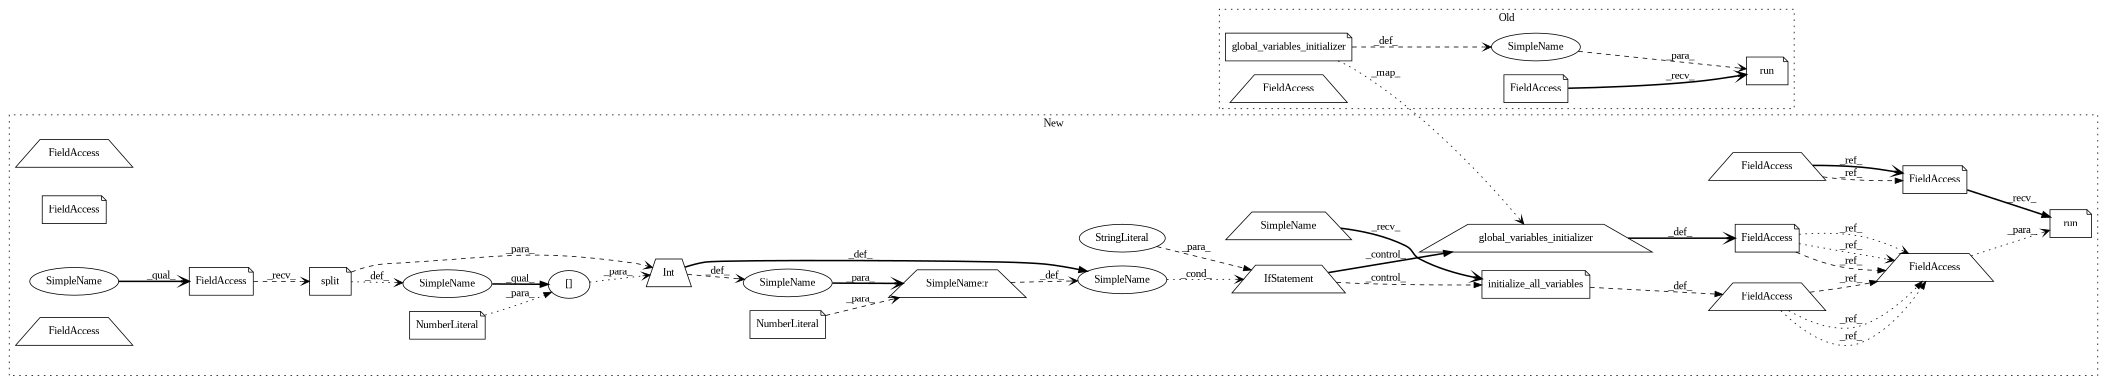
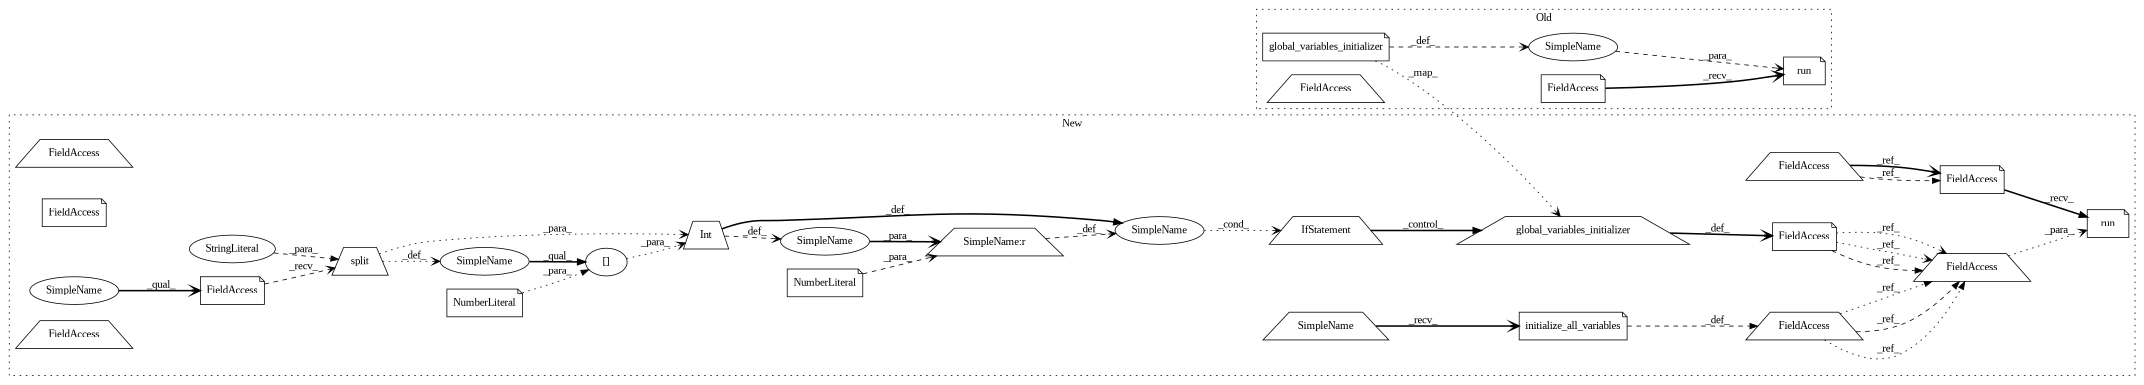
(498, 256) -> (529, 235)
(1200, 257) -> (302, 256)
(330, 281) -> (360, 261)
(1405, 285) -> none
